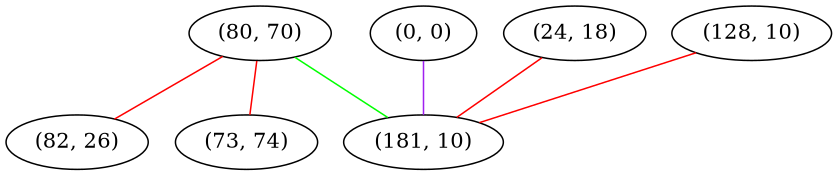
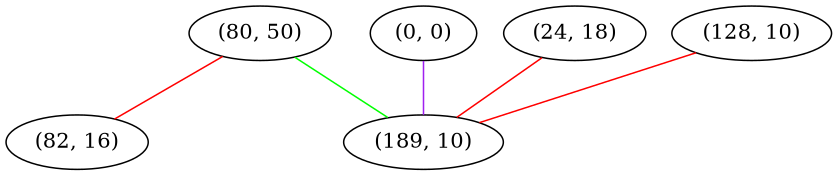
(260, 33) -> (260, 33)
(77, 142) -> (77, 142)
(247, 142) -> none
(424, 142) -> (424, 142)
